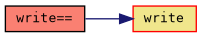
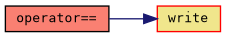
(45, 19) -> (57, 19)
